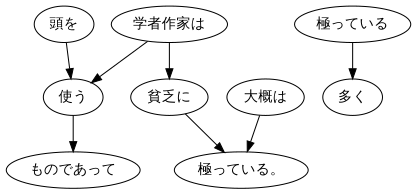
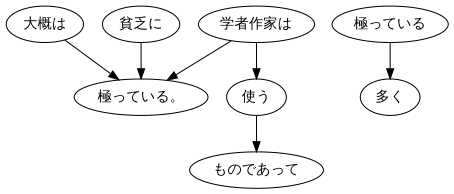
(64, 24) -> none
(169, 56) -> (204, 58)
